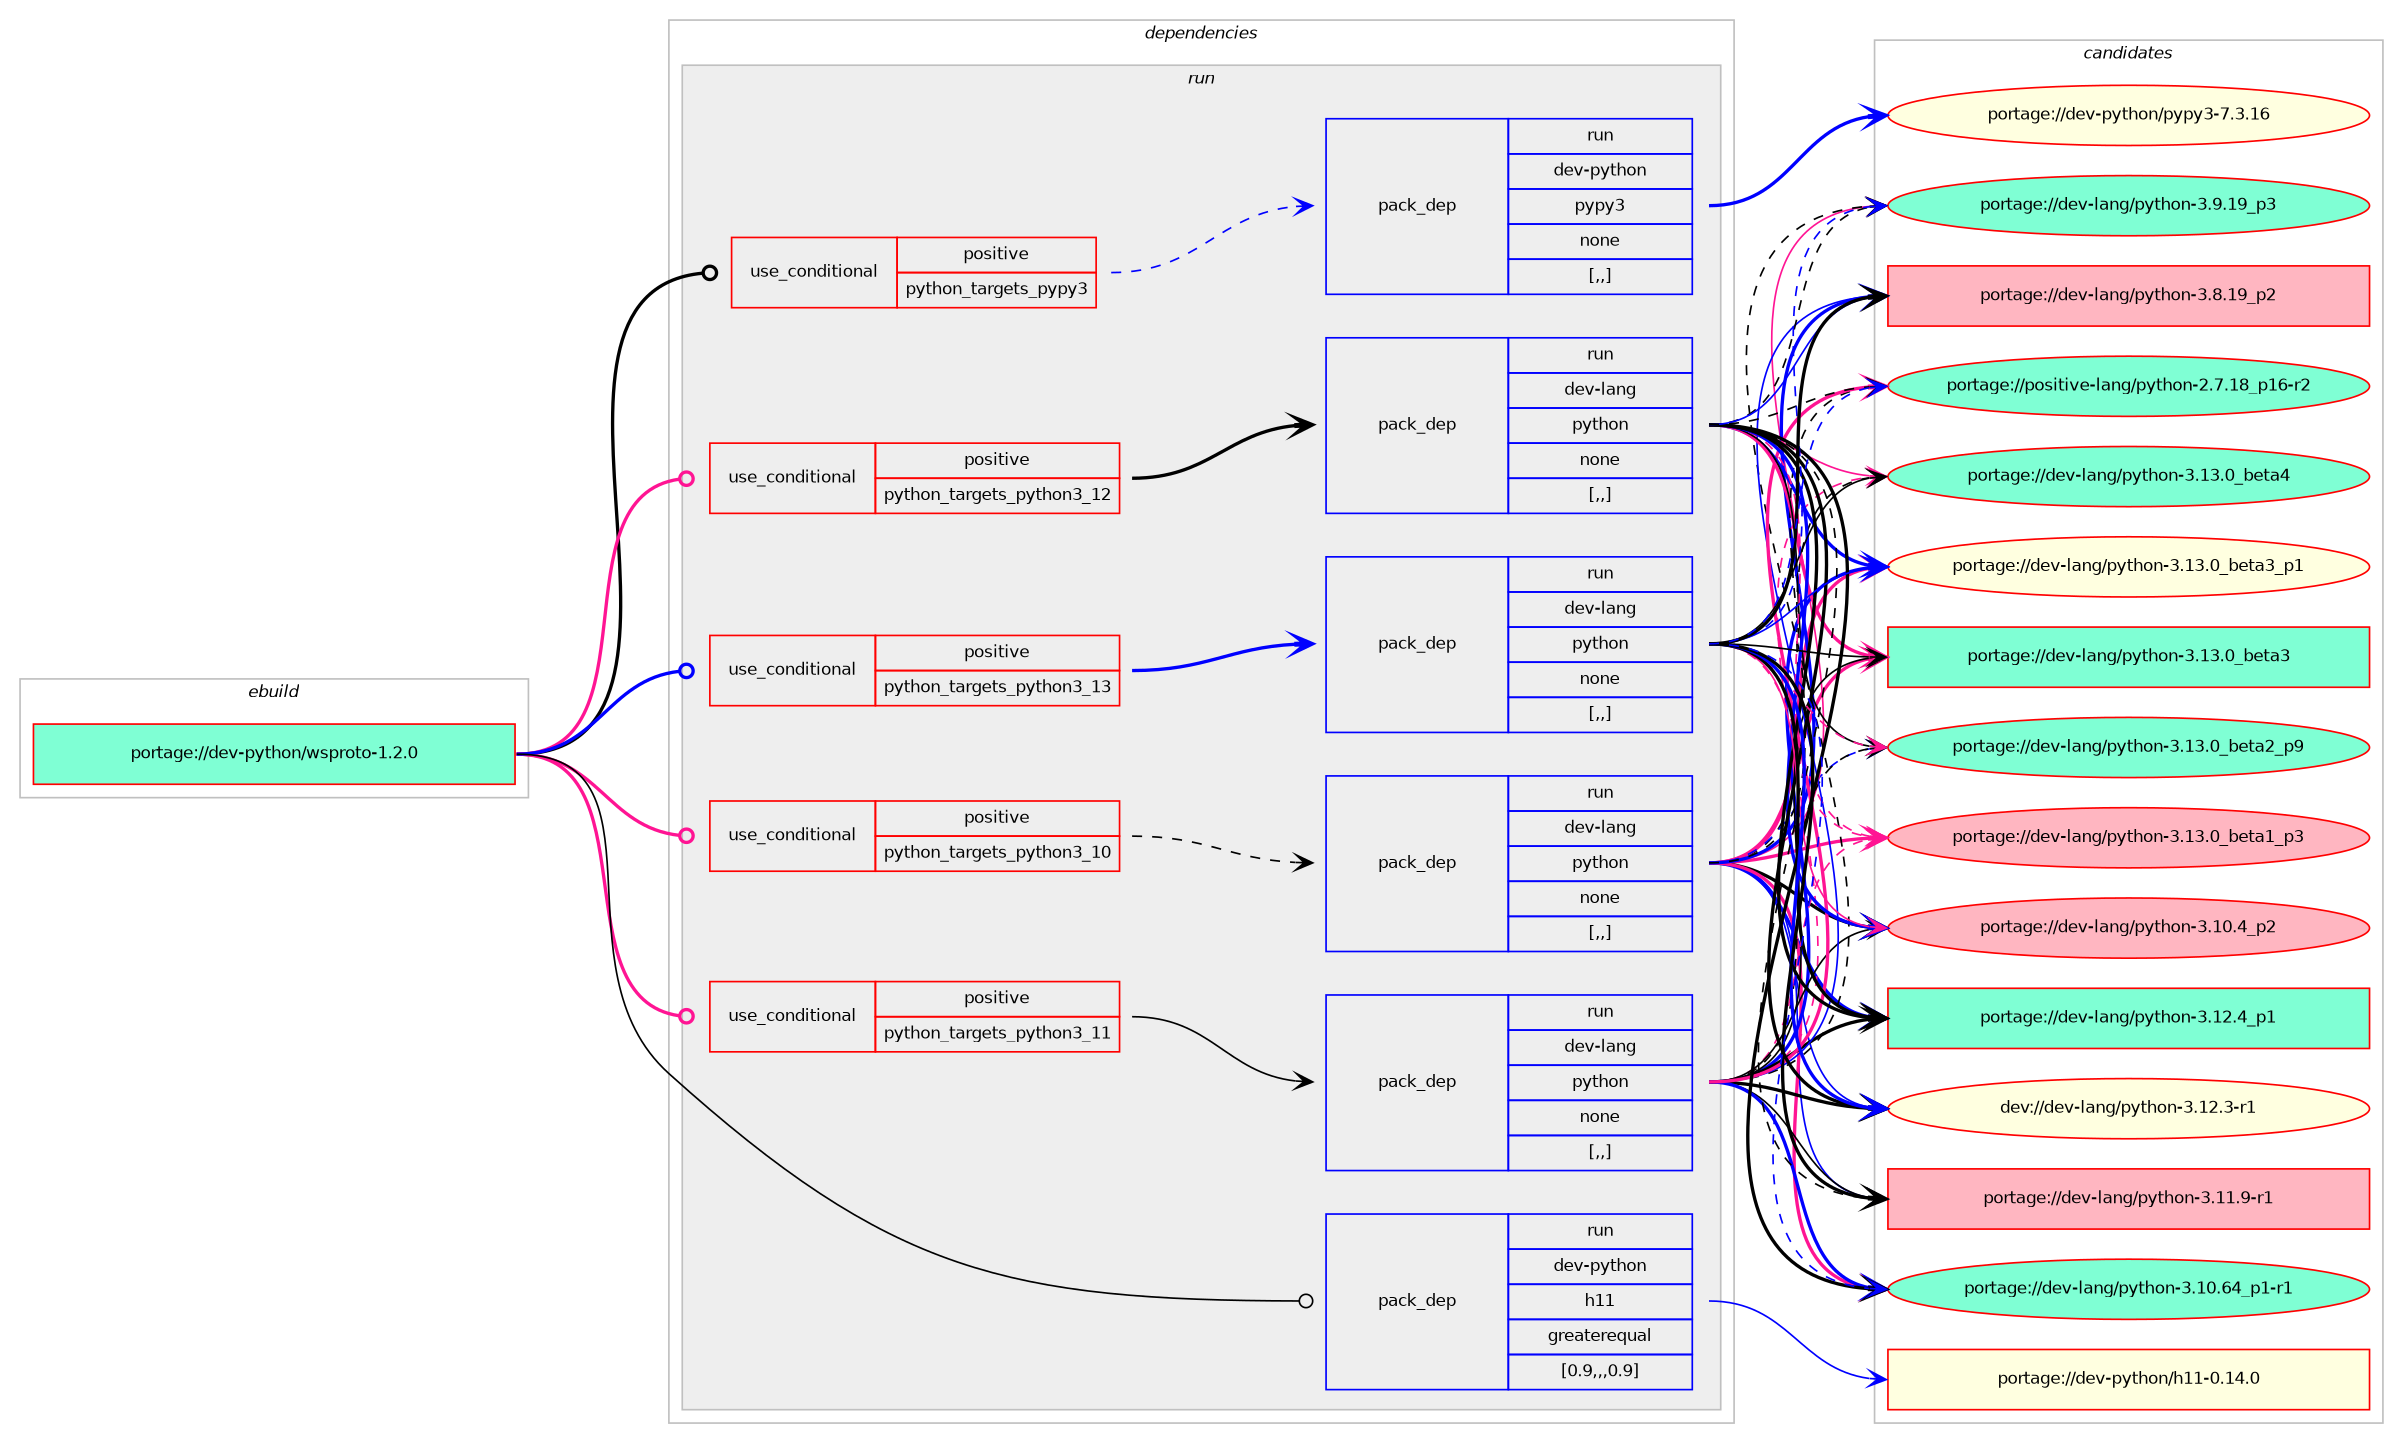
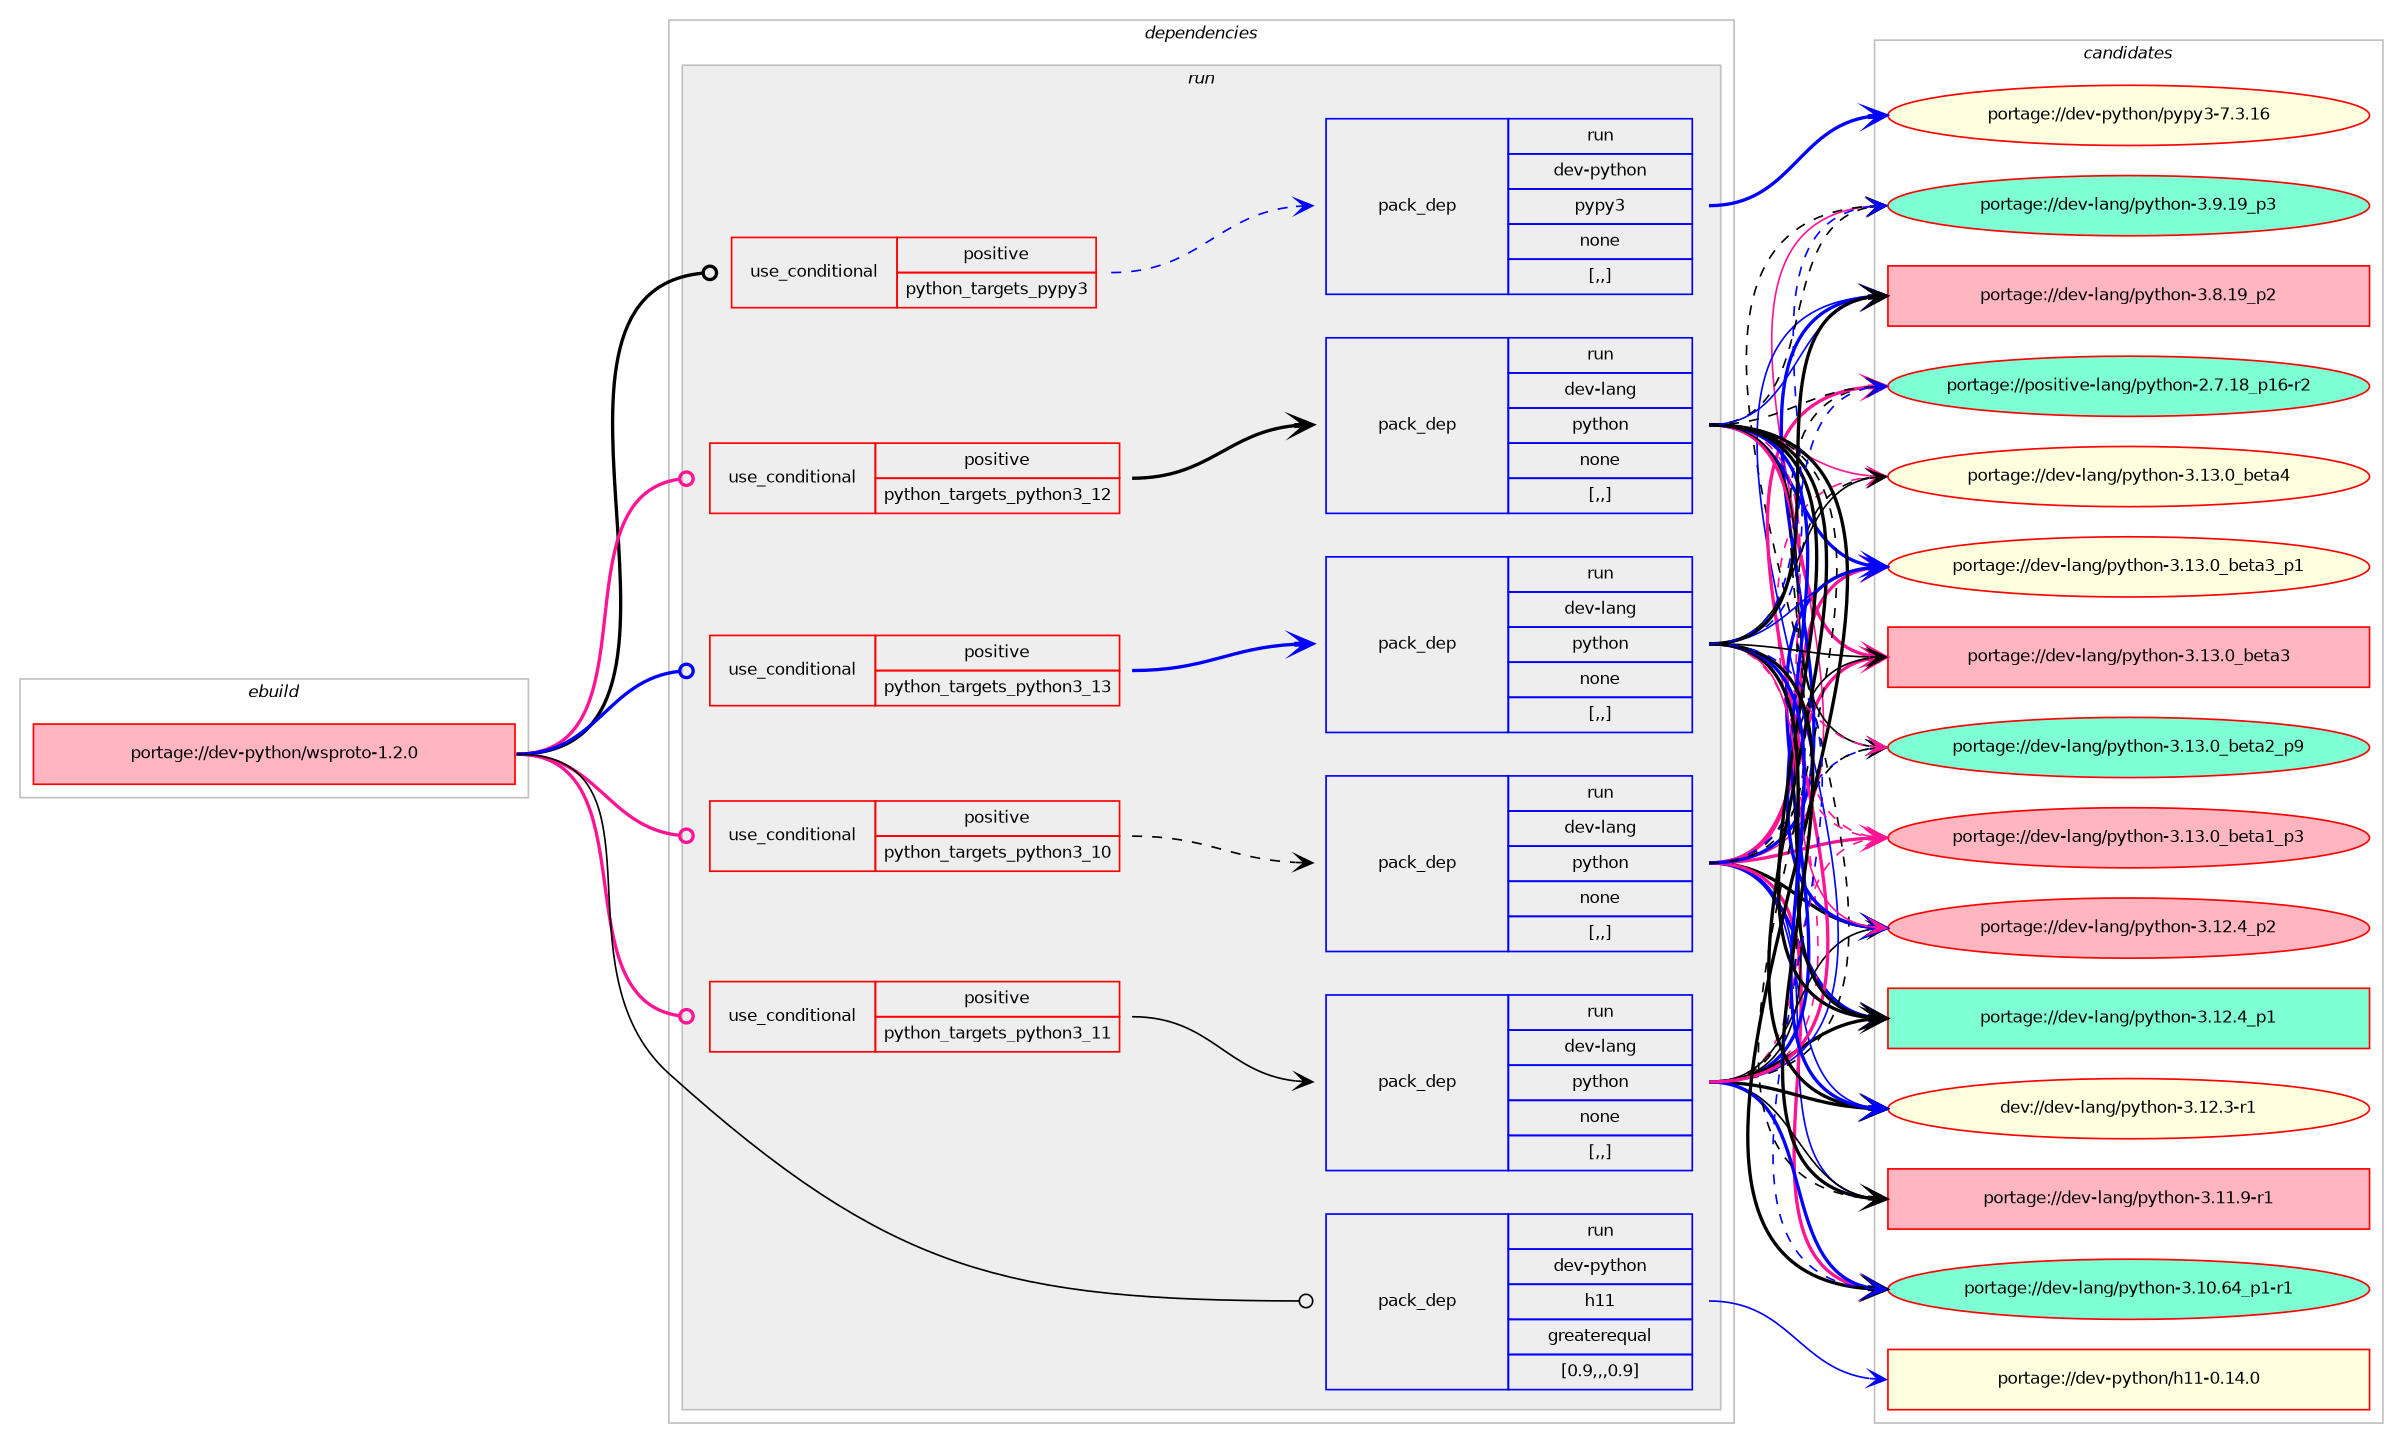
(2129, 477) -> (2129, 477)
(2129, 657) -> (2129, 657)
(274, 754) -> (274, 754)
(2129, 928) -> (2129, 928)
